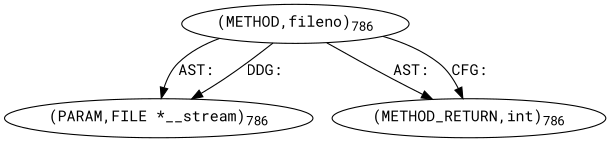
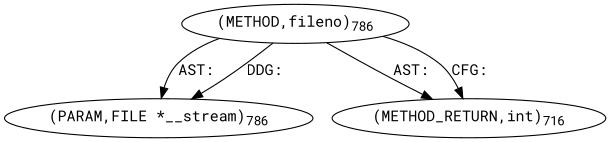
(554, 117) -> (554, 117)
